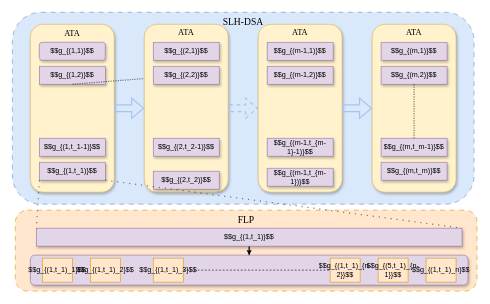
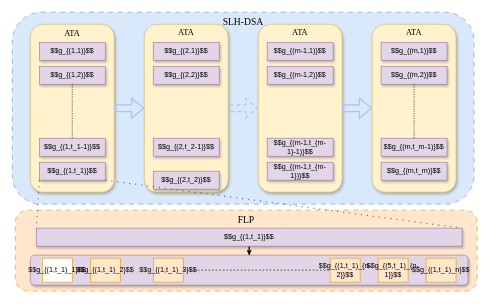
(72, 51) -> (72, 51)
(108, 81) -> (72, 111)
(300, 177) -> (300, 171)
(57, 270) -> (57, 270)
